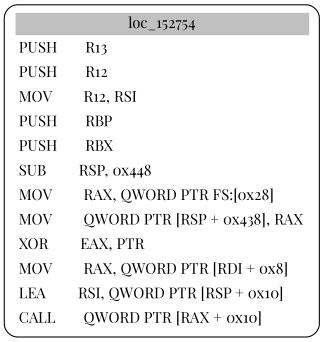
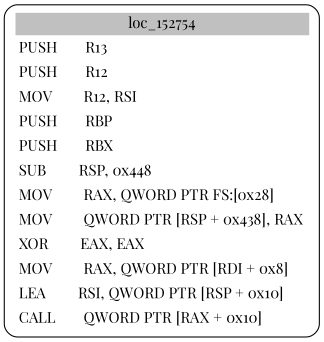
(82, 245) -> (82, 245)
